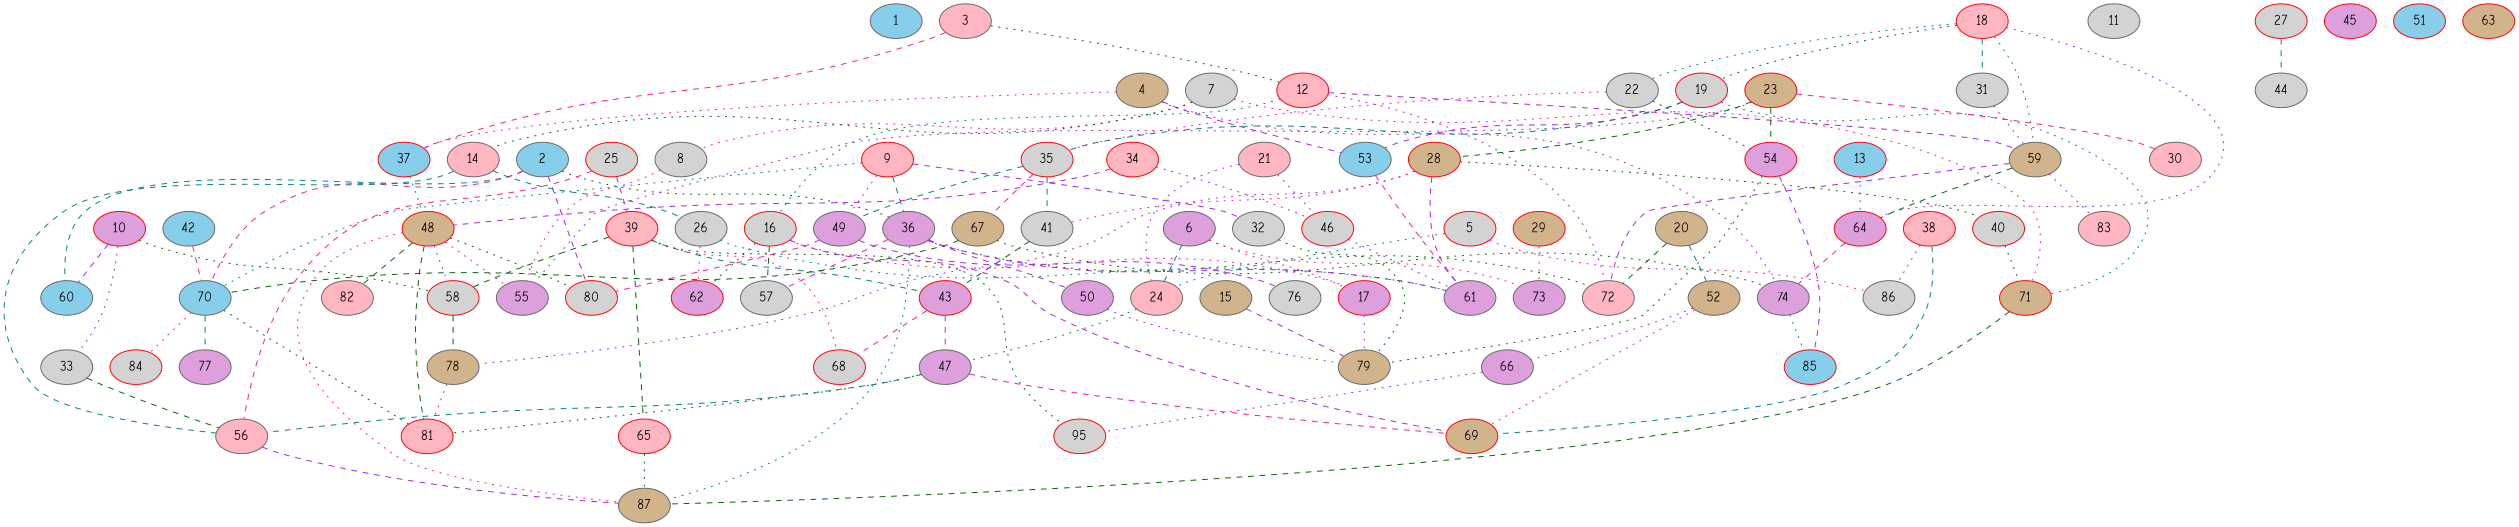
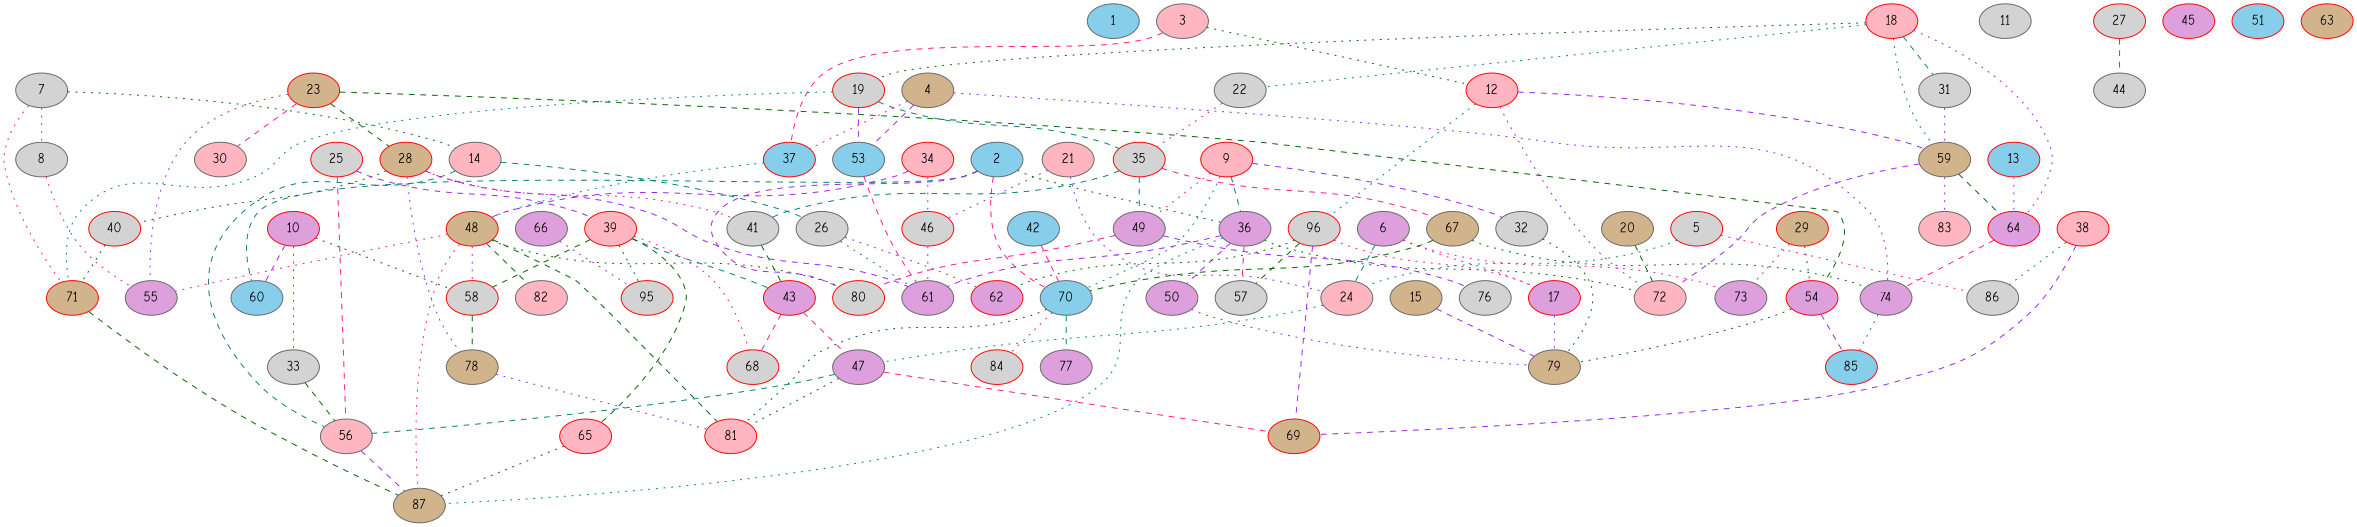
(1702, 125) -> (1807, 263)
(770, 229) -> (1314, 229)
(1714, 298) -> none
(1761, 406) -> (1726, 408)
